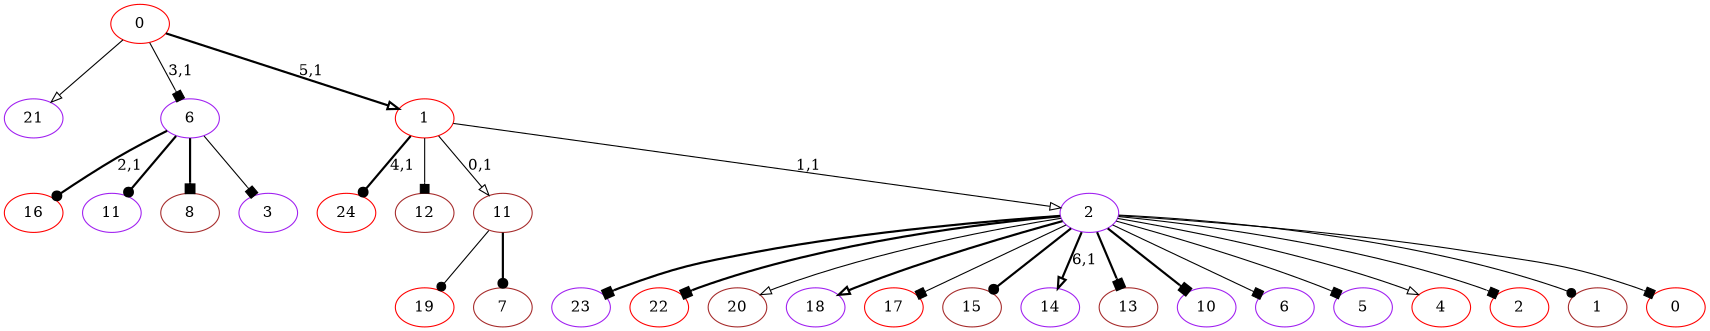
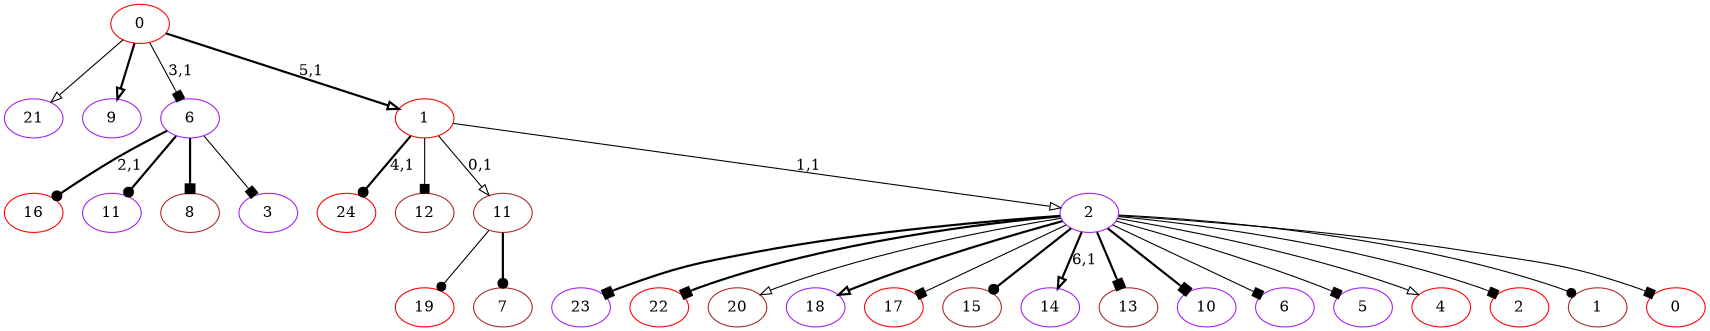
none -> (112, 118)
